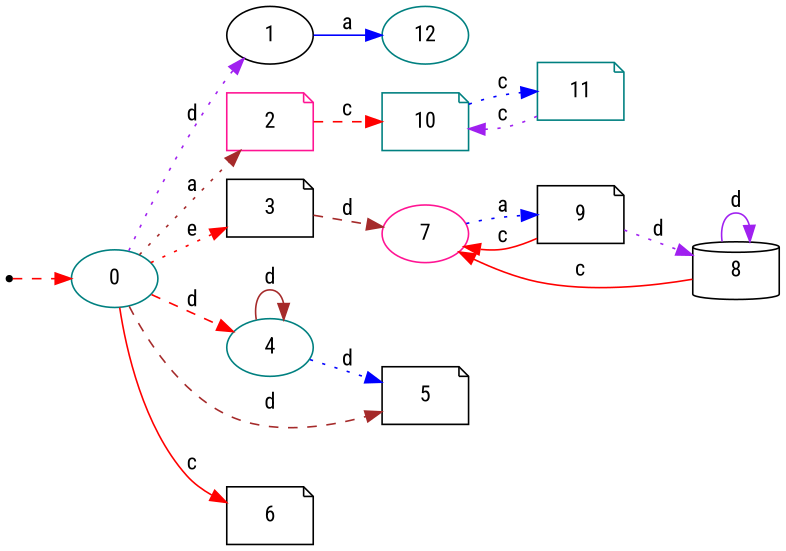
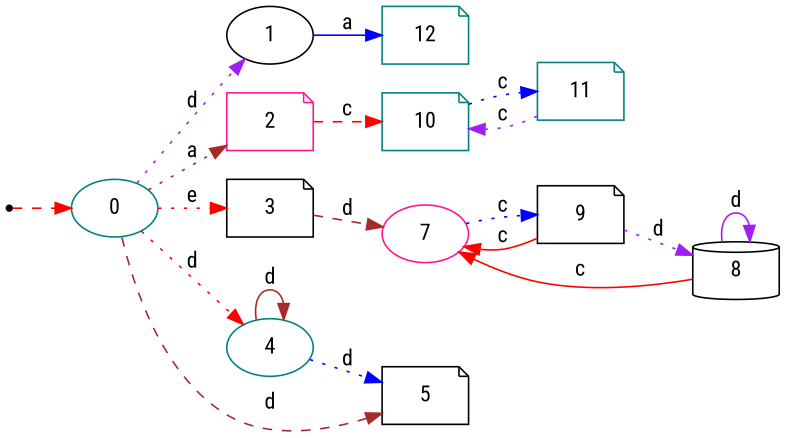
(425, 35) -> (425, 35)
(503, 206) -> (503, 206)
(185, 310) -> (186, 272)
(270, 516) -> none
